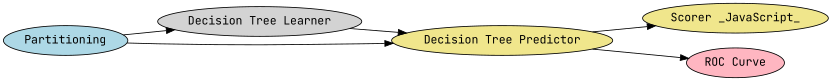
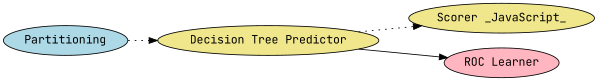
(260, 21) -> none
(620, 29) -> (386, 29)
(256, 45) -> (139, 40)
(735, 63) -> (502, 63)
